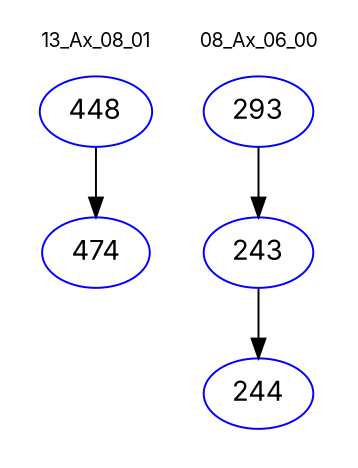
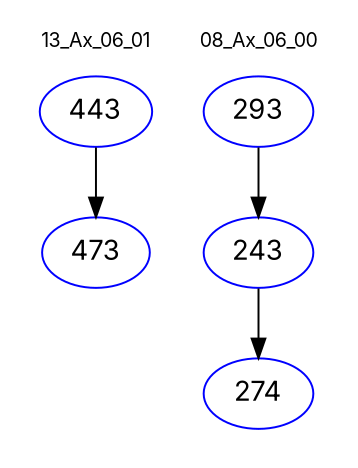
(96, 42) -> (96, 42)
(96, 112) -> (96, 112)
(96, 253) -> (96, 253)
(258, 394) -> (258, 394)
